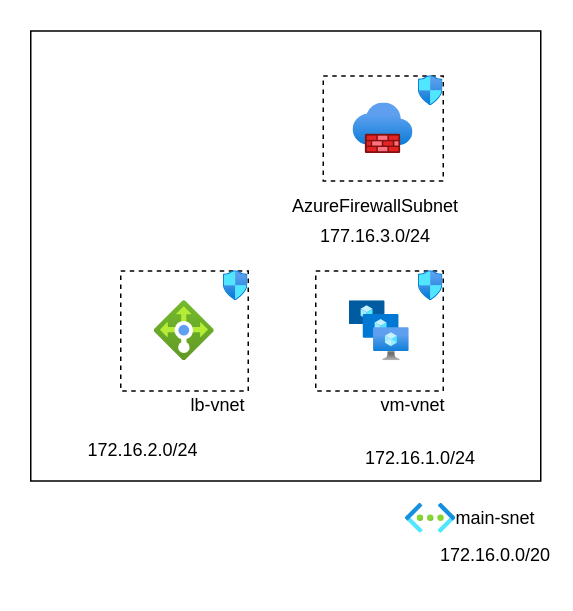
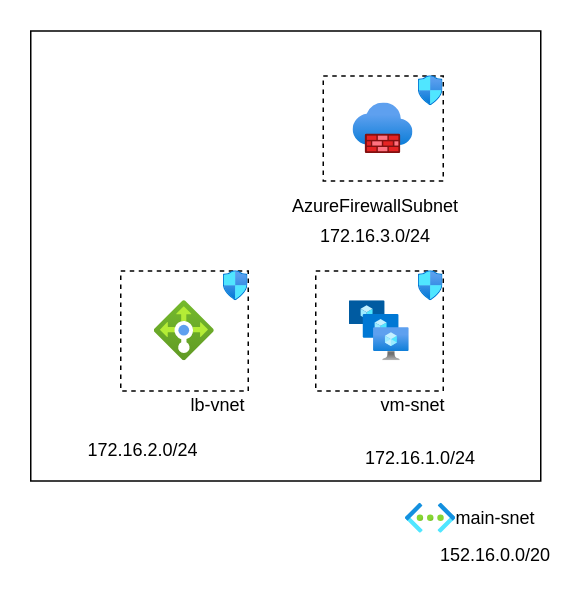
(376, 236) -> (376, 236)
(413, 406) -> (413, 406)
(496, 556) -> (496, 556)
